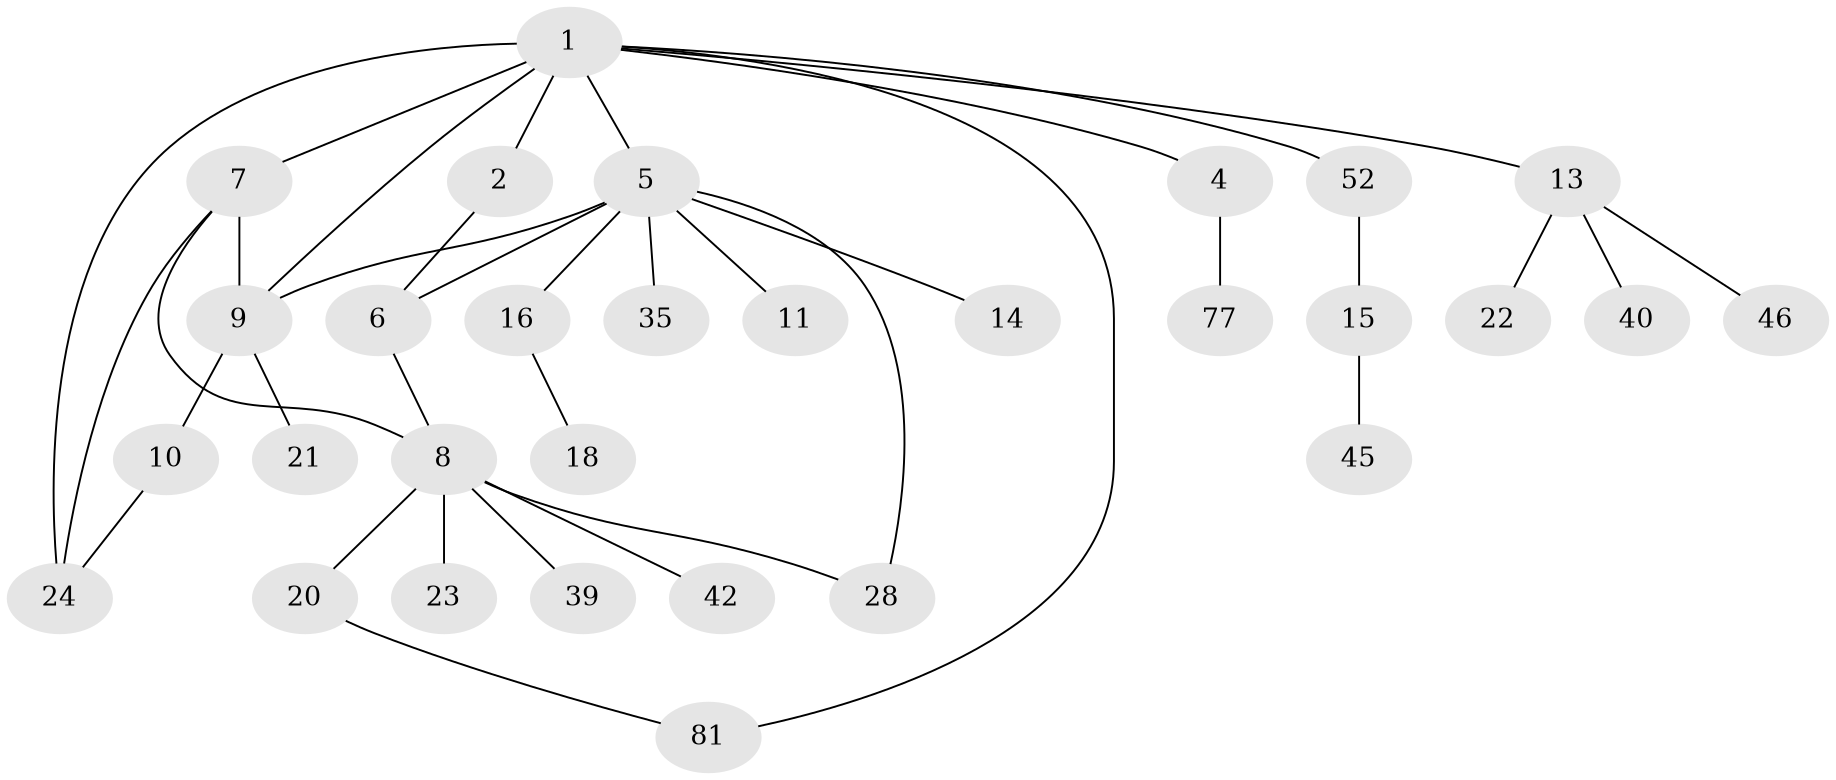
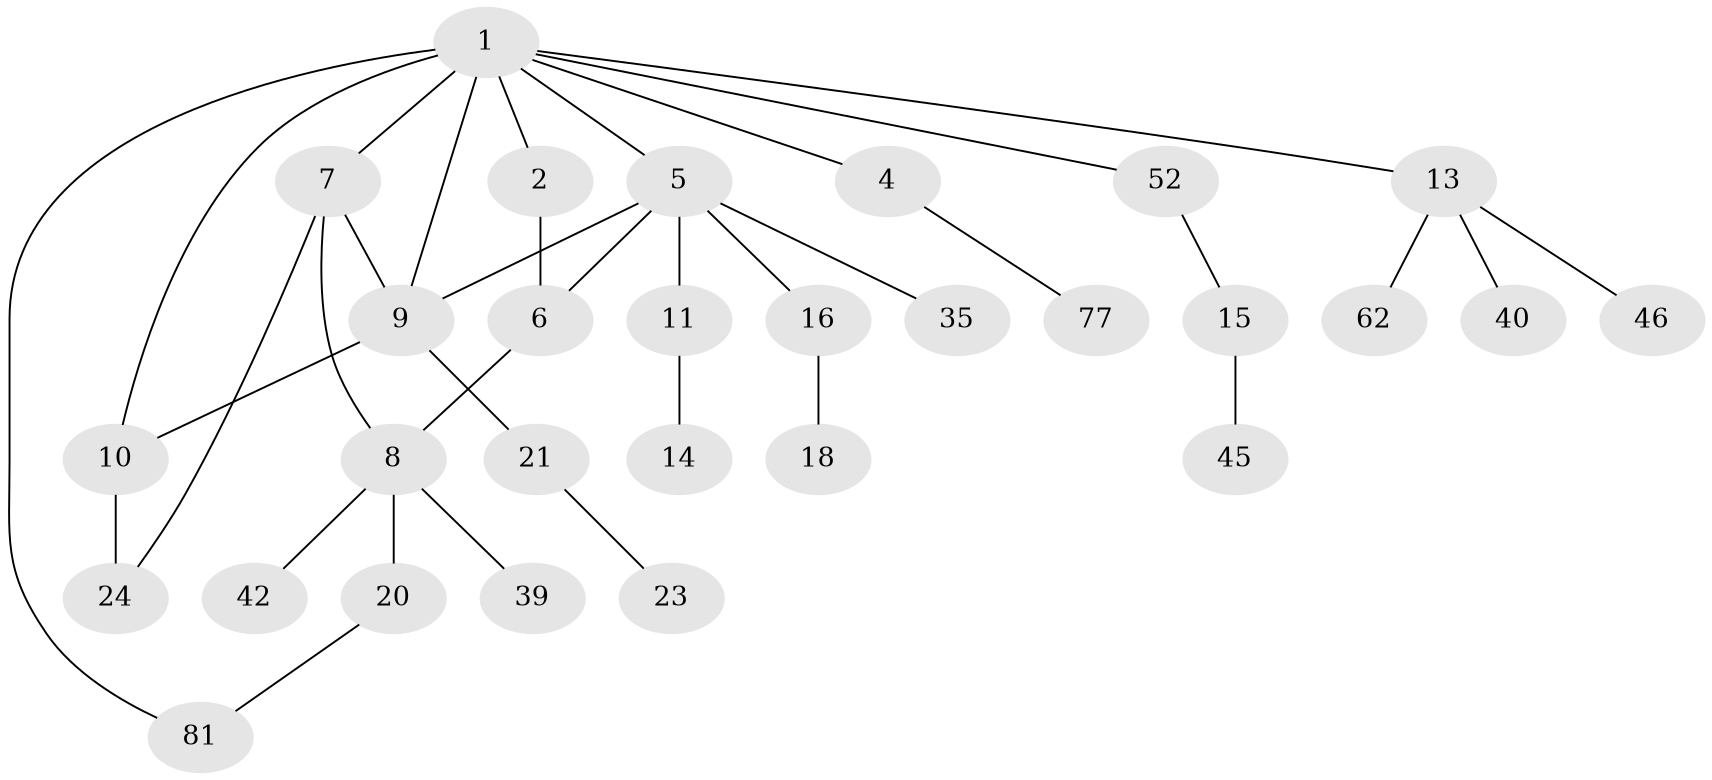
(144, 176) -> (223, 189)
(863, 261) -> (679, 390)
(1498, 320) -> (1374, 320)
(444, 529) -> (604, 529)
(882, 598) -> none
